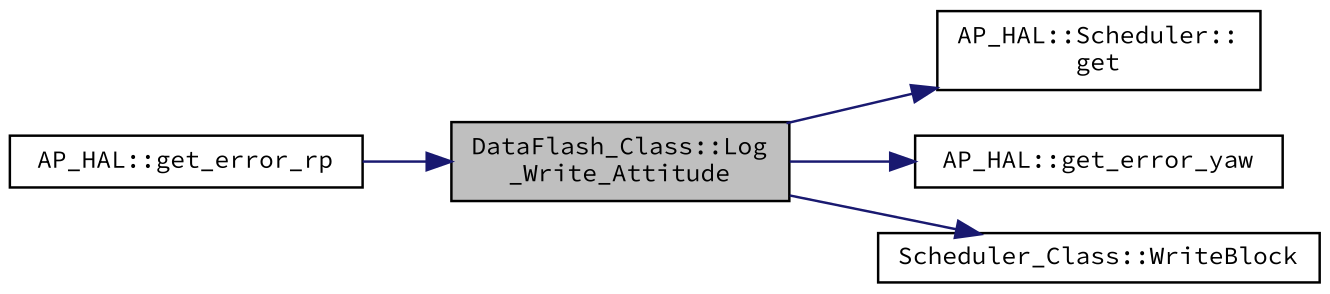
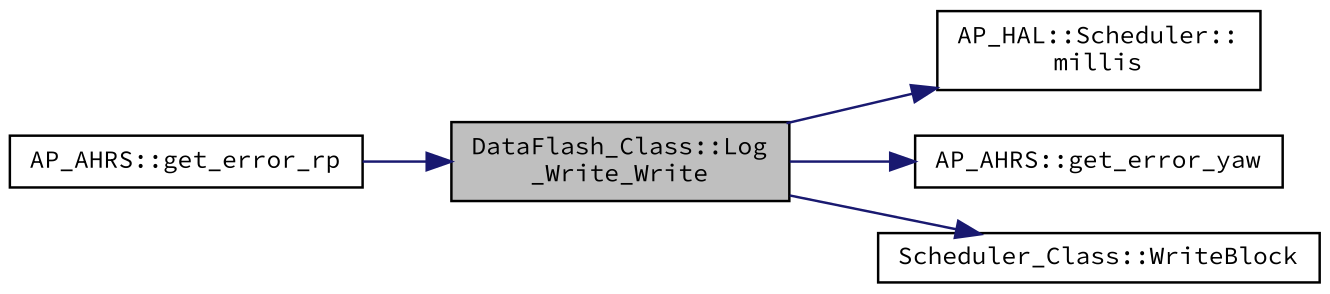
(1099, 51) -> (1099, 51)
(186, 162) -> (186, 162)
(620, 162) -> (620, 162)
(1099, 162) -> (1099, 162)
